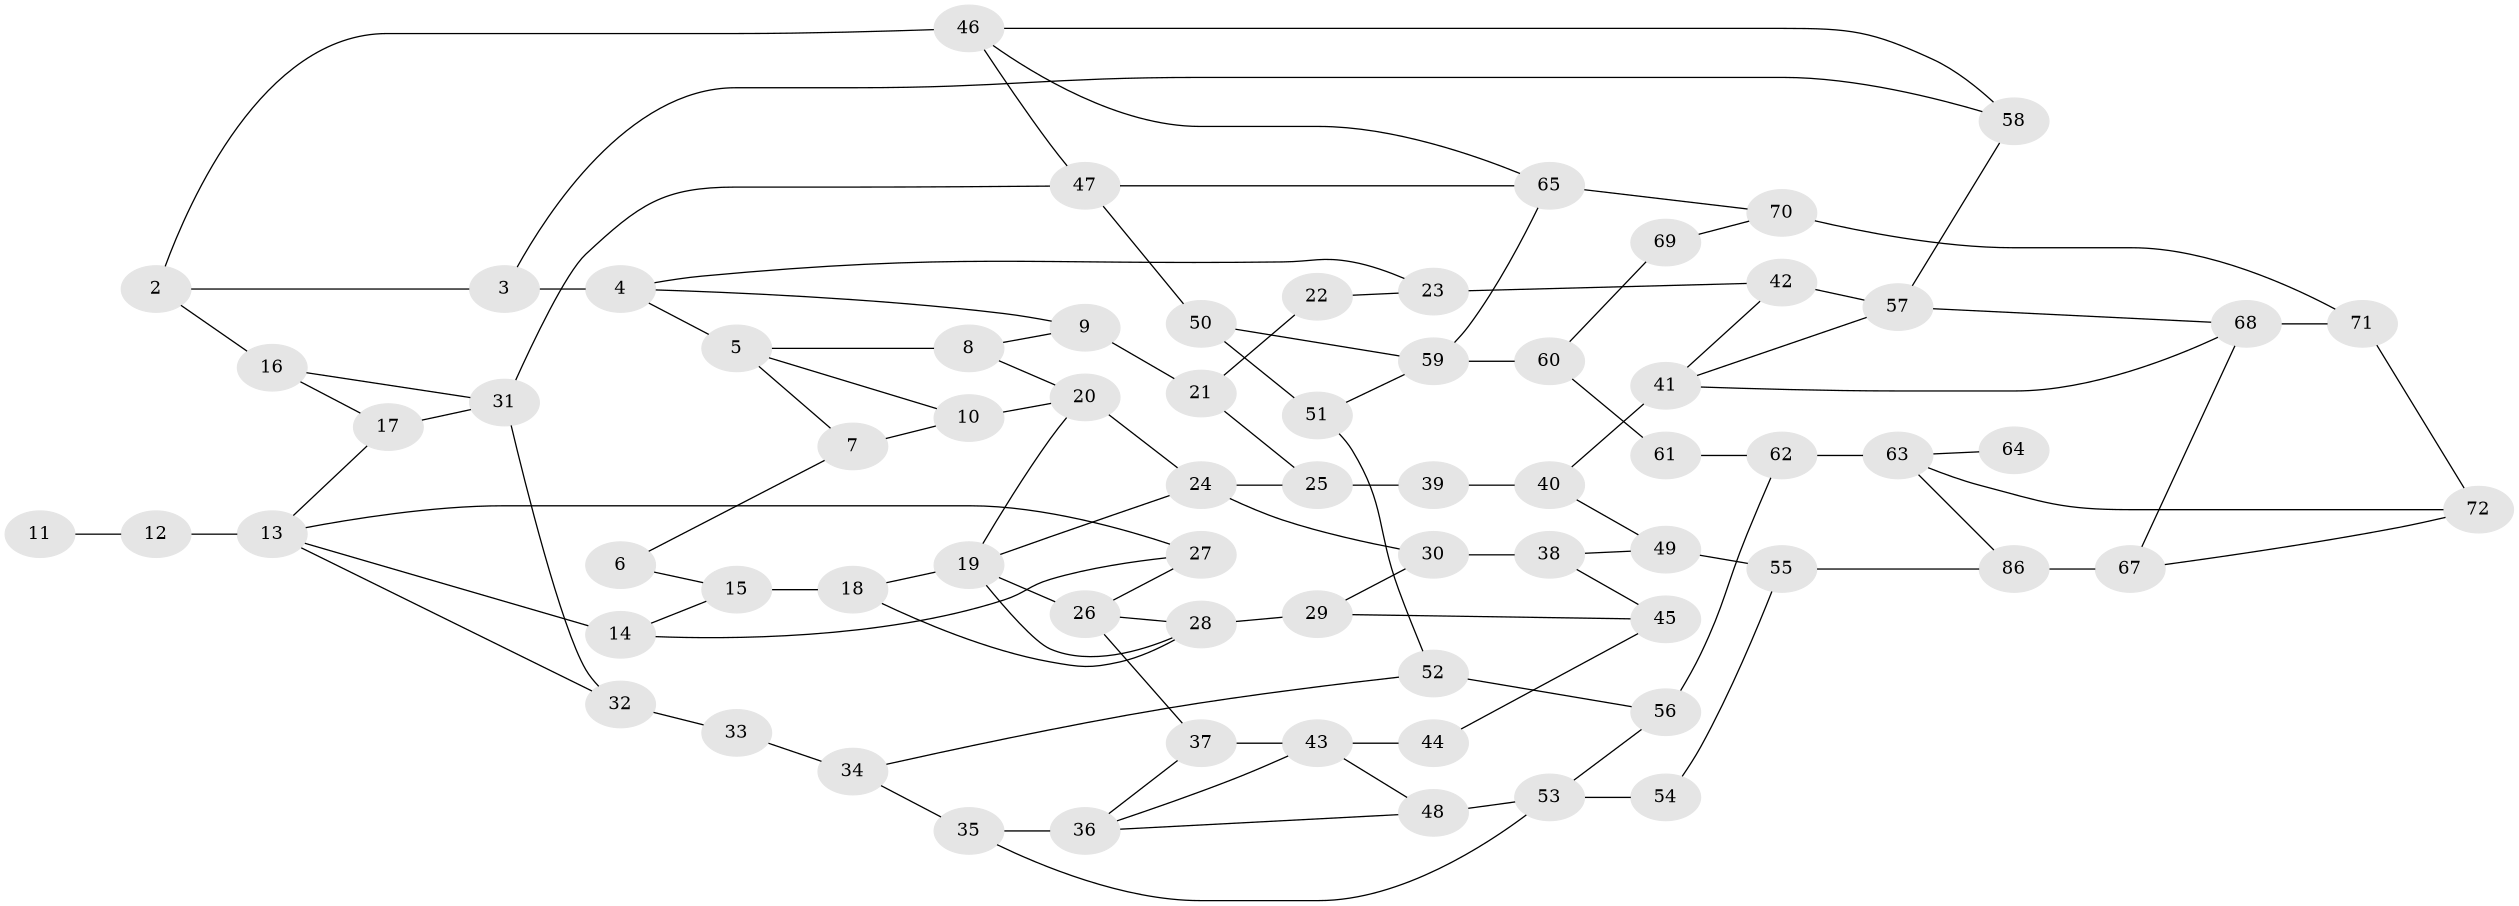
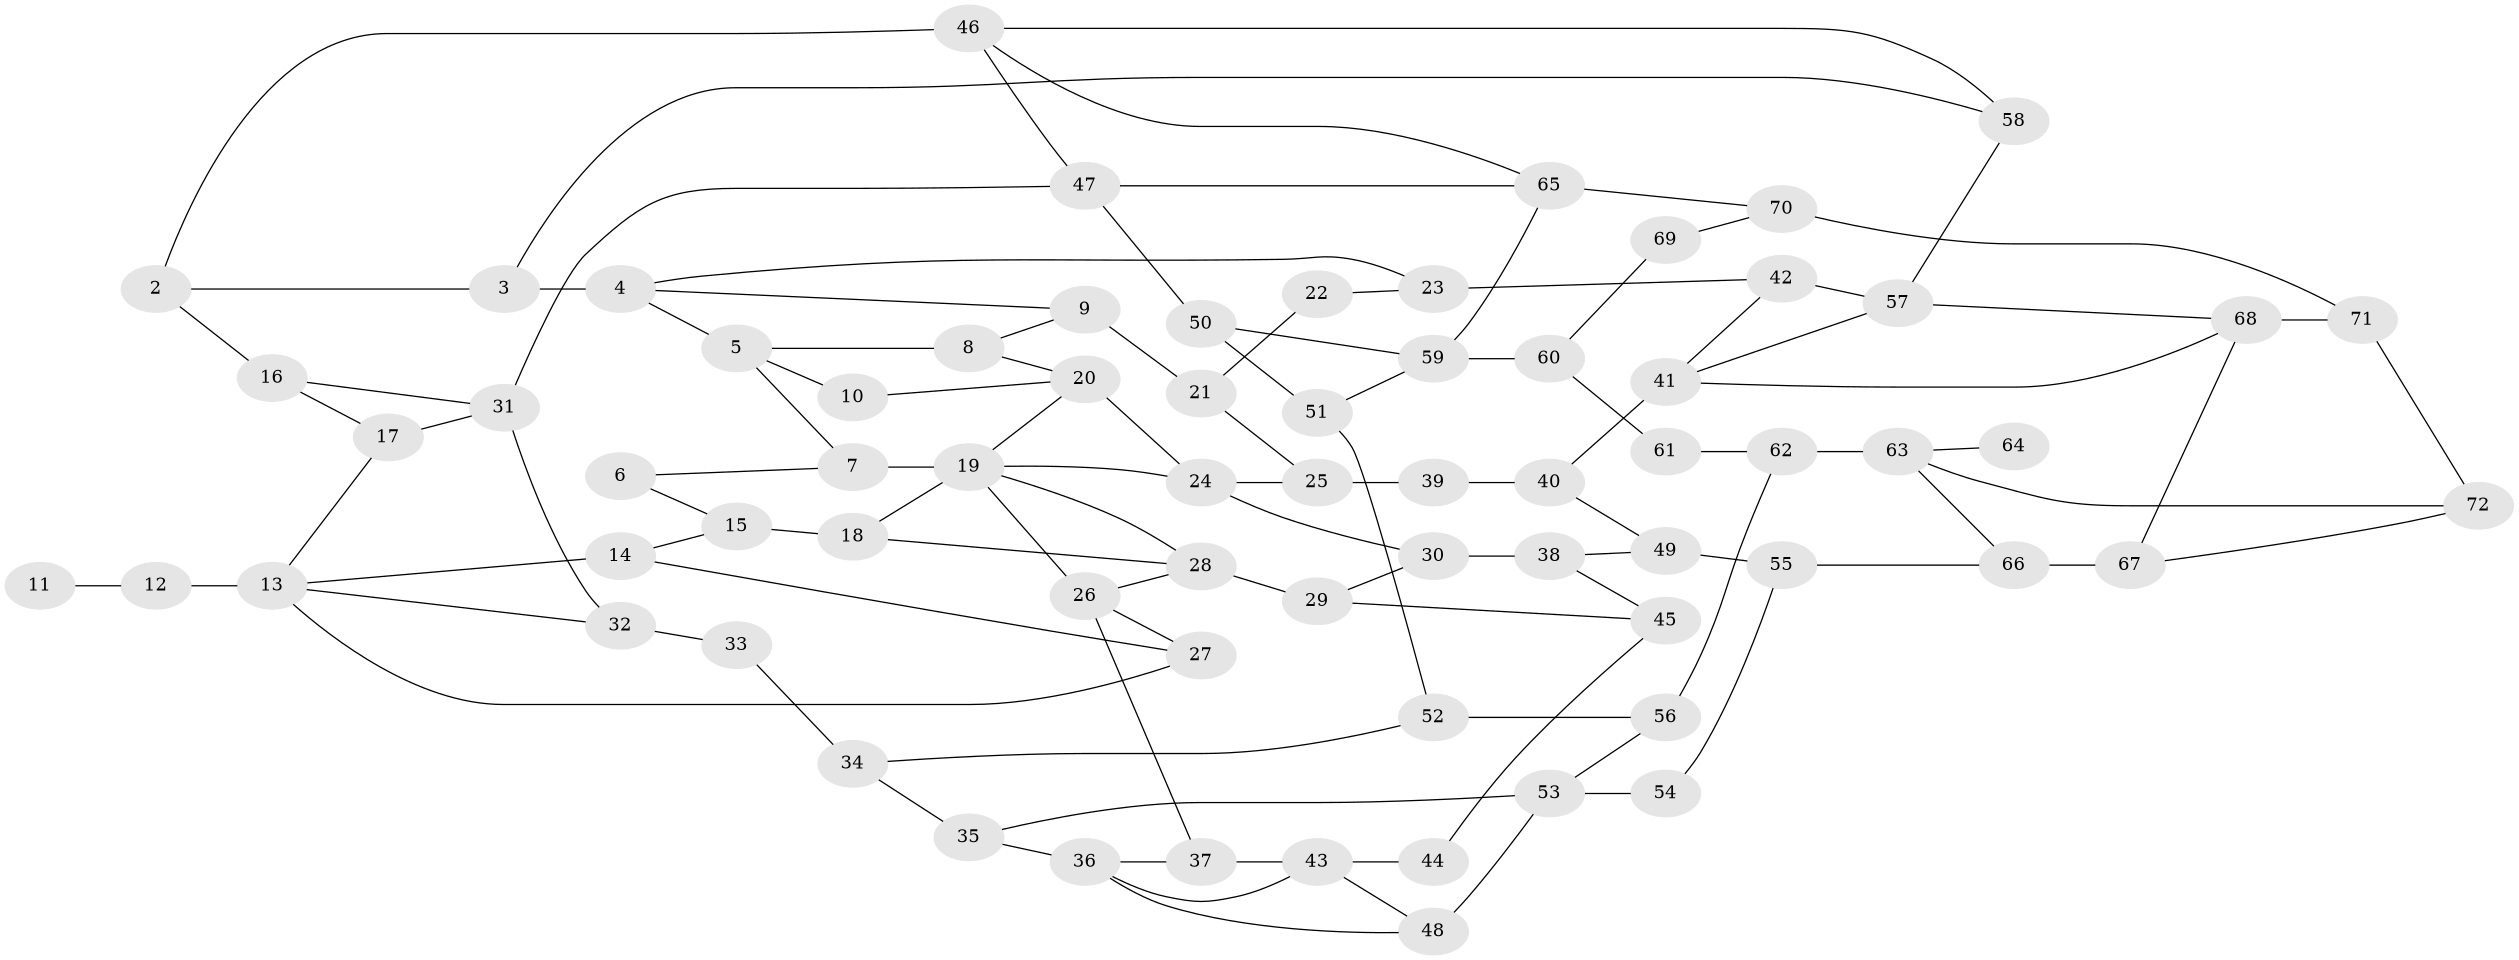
(911, 432) -> (911, 467)
(2014, 569) -> (2014, 565)
